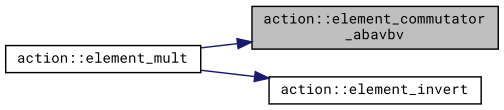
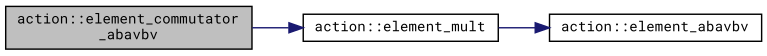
(219, 46) -> (270, 28)
(375, 90) -> (656, 28)
